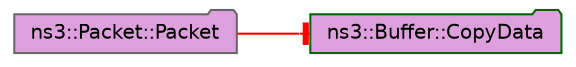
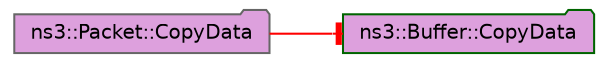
(126, 34) -> (142, 34)
